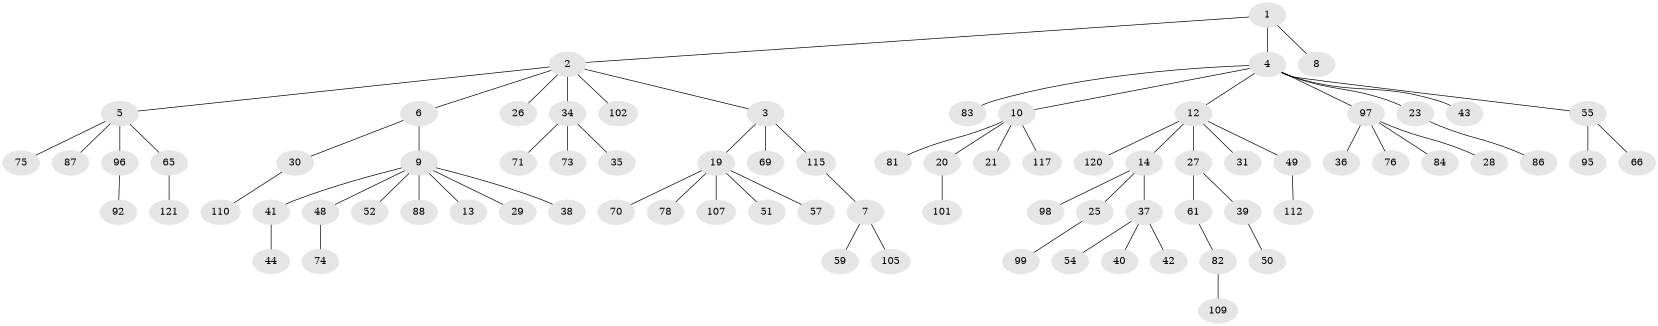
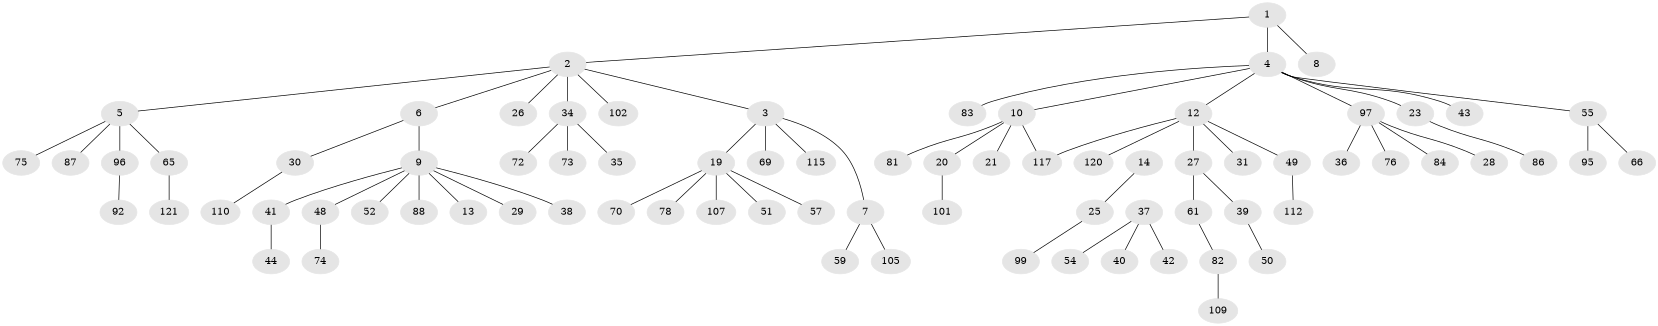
(1169, 138) -> (1116, 135)
(518, 163) -> (518, 163)
(841, 188) -> (837, 146)
(1144, 188) -> none
(1046, 212) -> none
